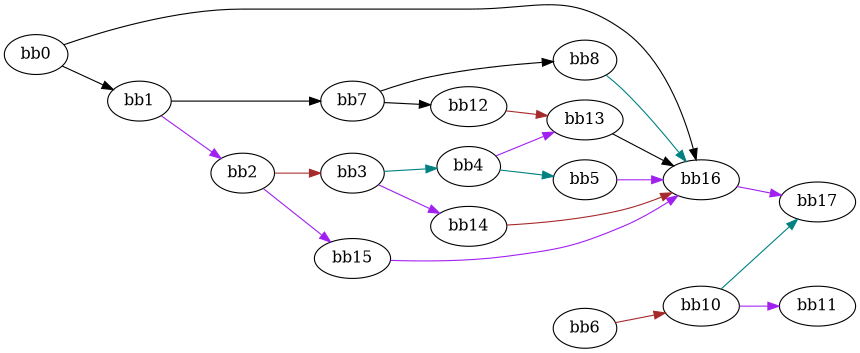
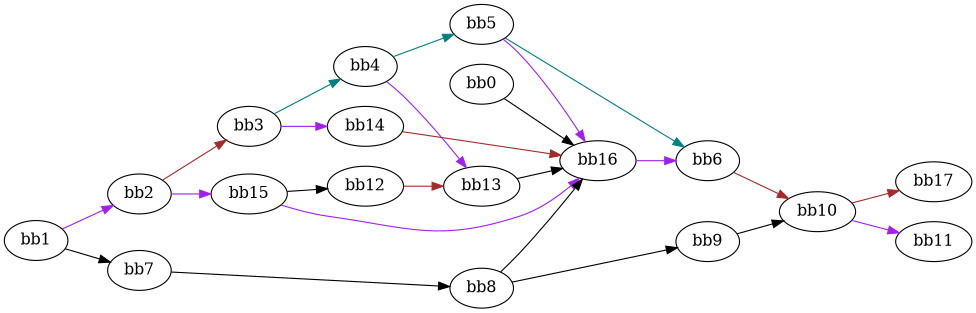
(83, 75) -> none
none -> (590, 90)
(402, 103) -> (302, 190)
(644, 112) -> (539, 231)
(754, 190) -> (650, 161)
none -> (708, 242)
(755, 258) -> (870, 198)
